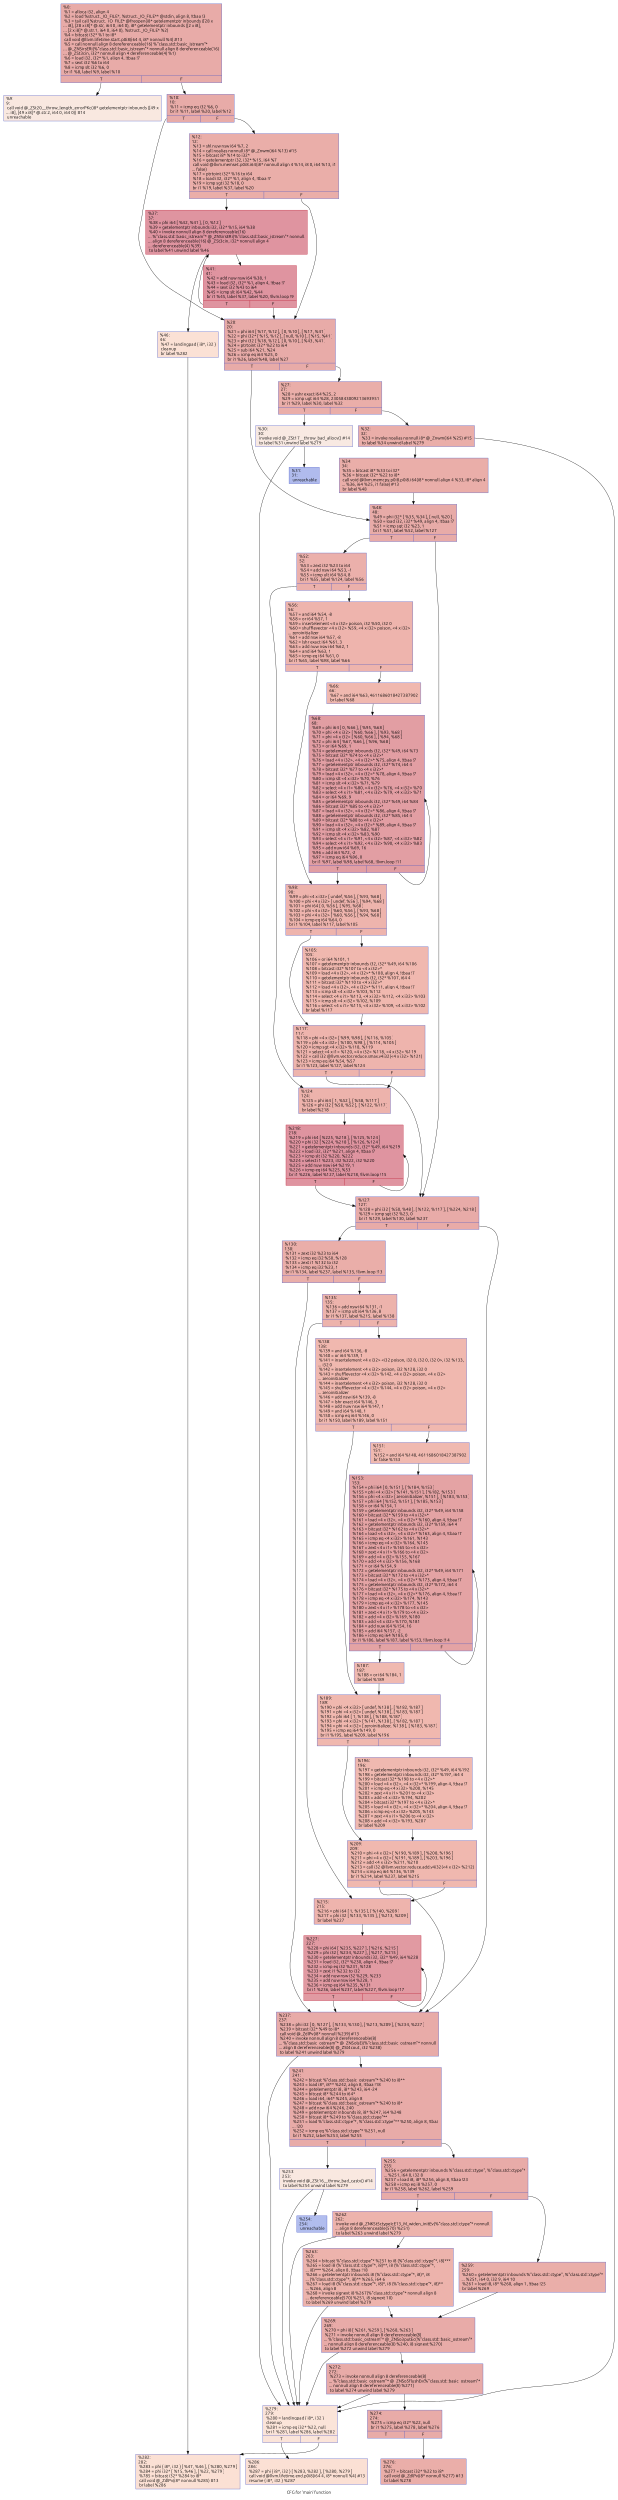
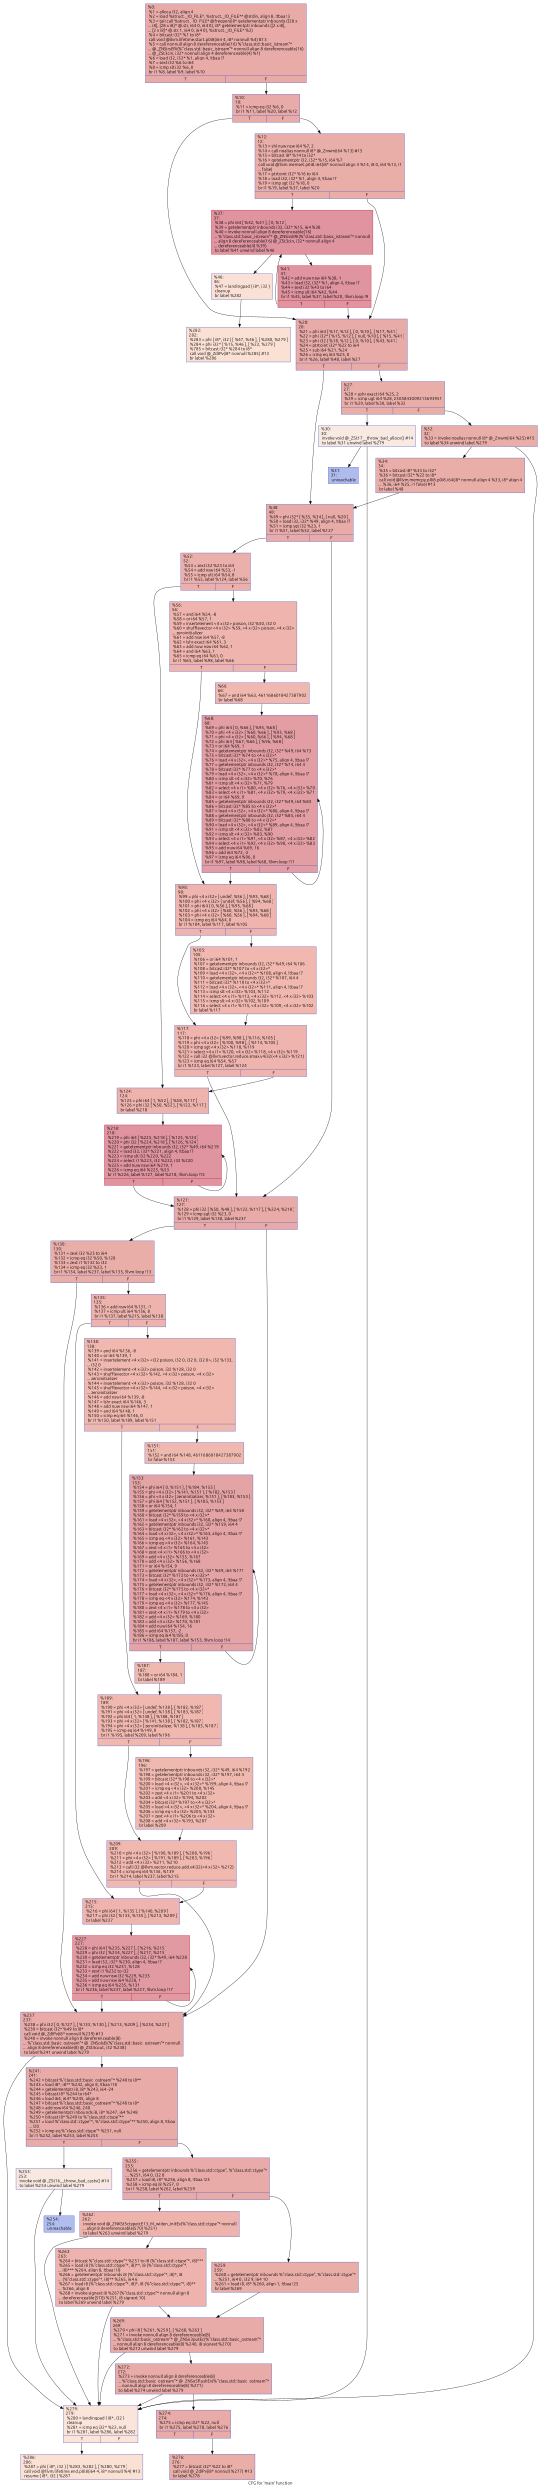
(82, 108) -> none
(281, 2454) -> none
